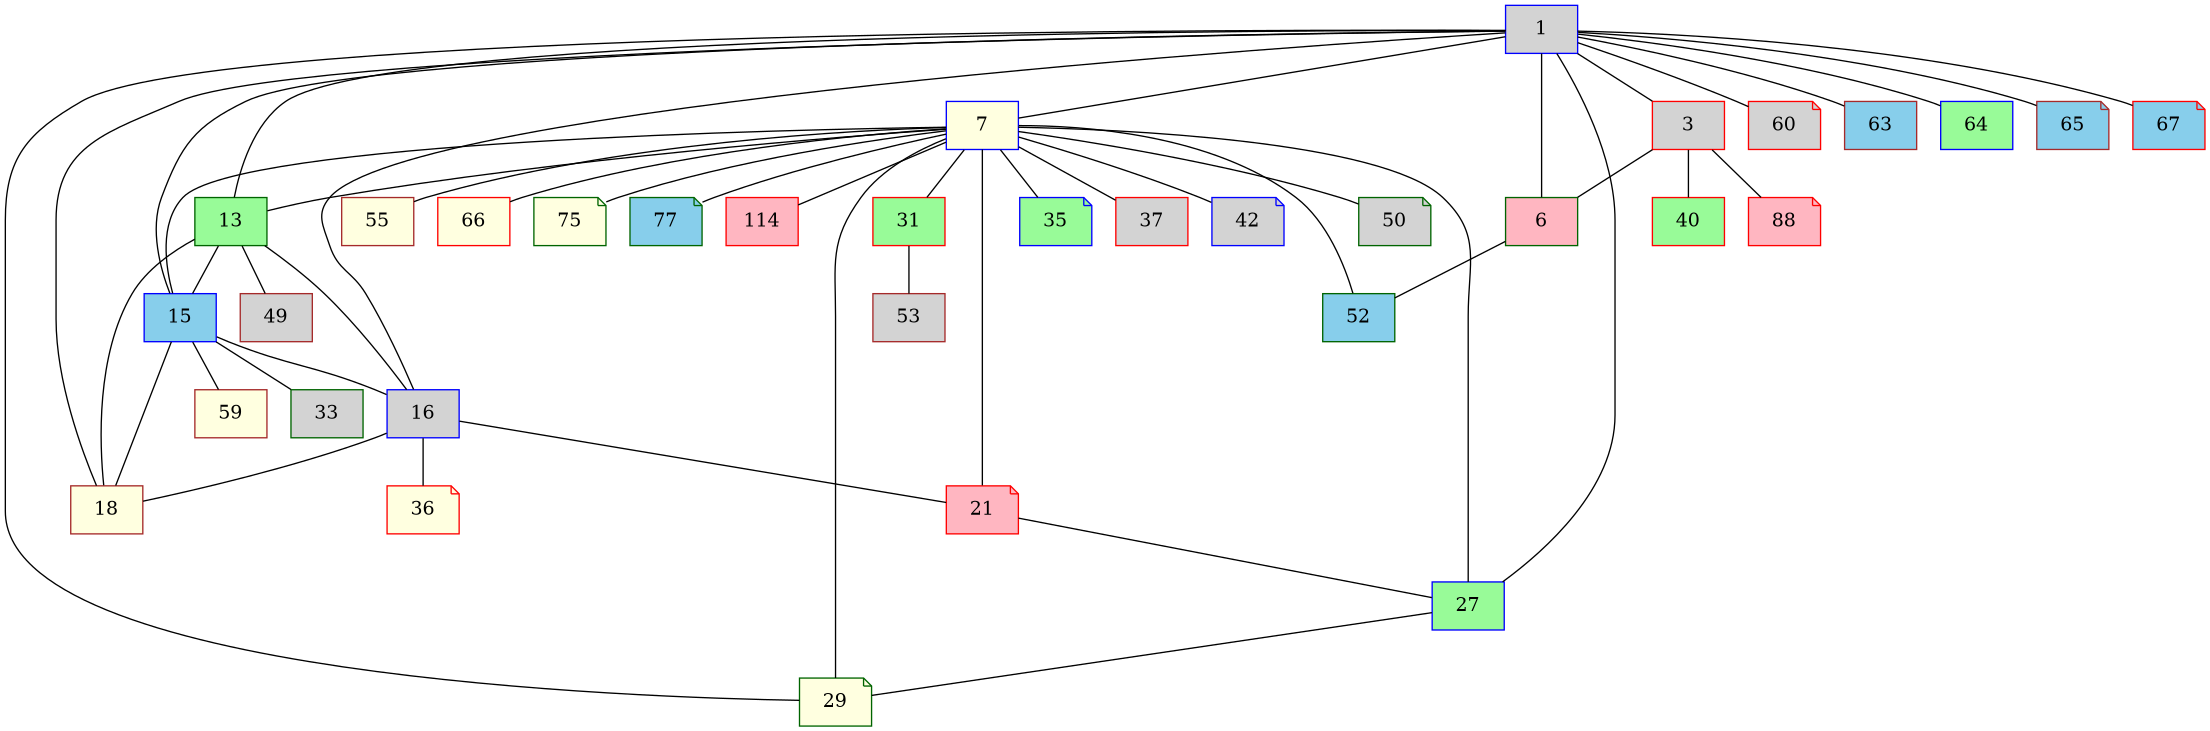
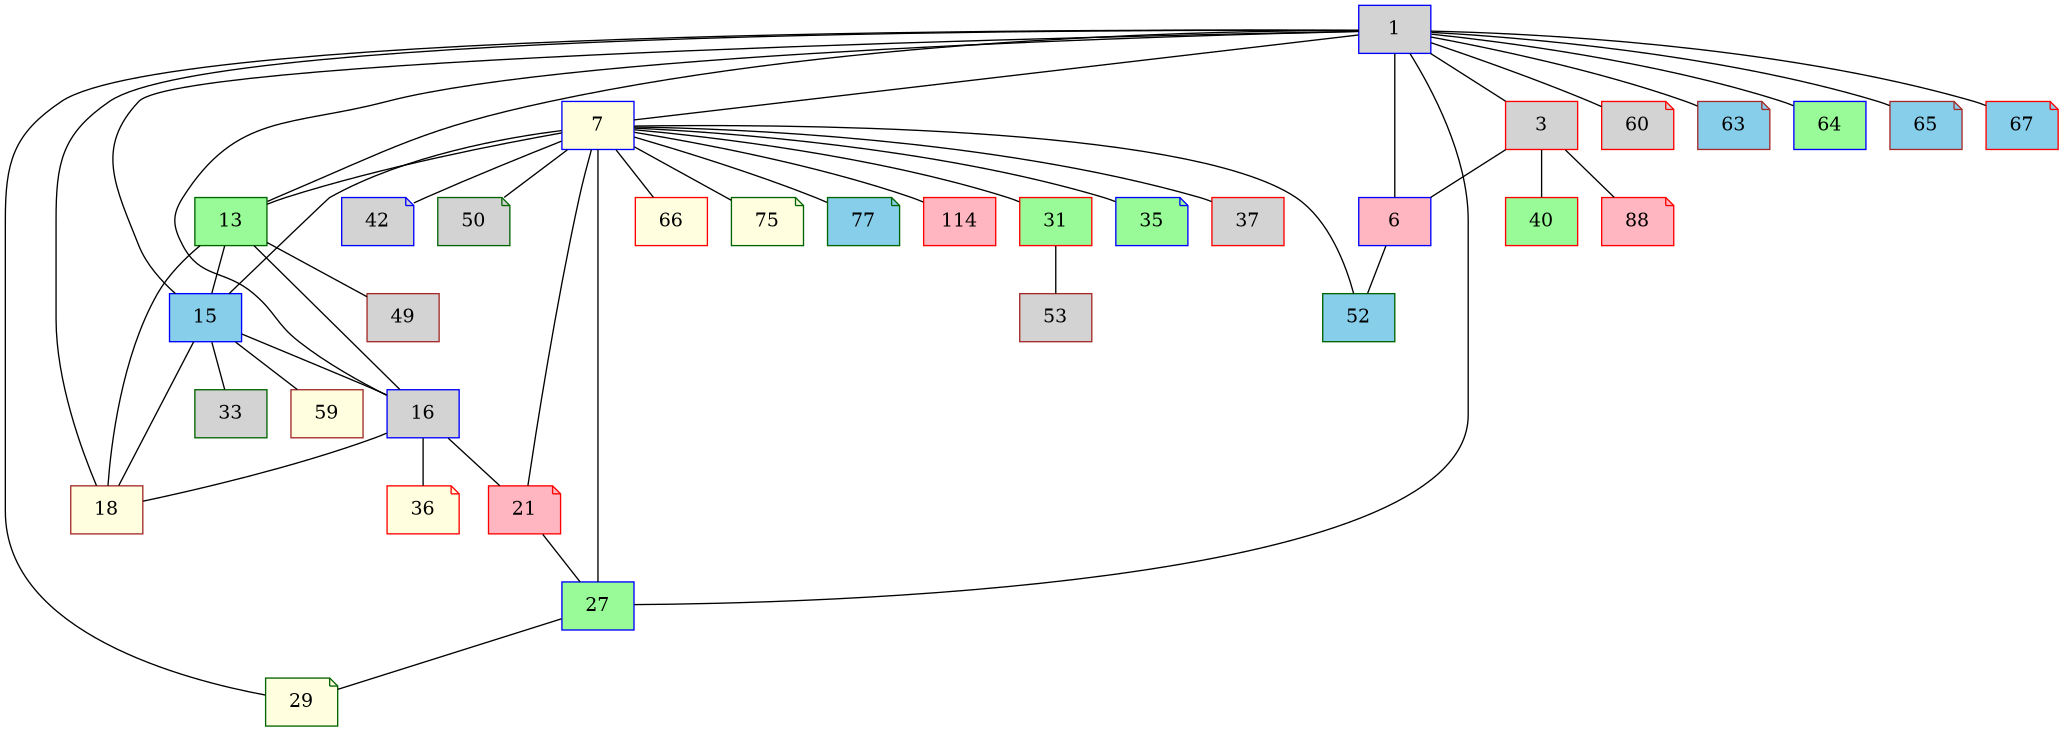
(1881, 125) -> (1734, 125)
(378, 222) -> none
(1542, 222) -> (1395, 222)
(836, 382) -> none
